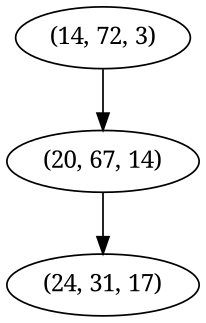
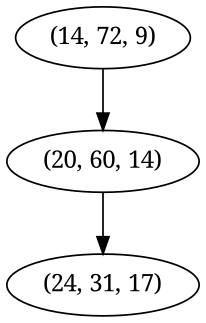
(103, 38) -> (103, 38)
(103, 161) -> (103, 161)
